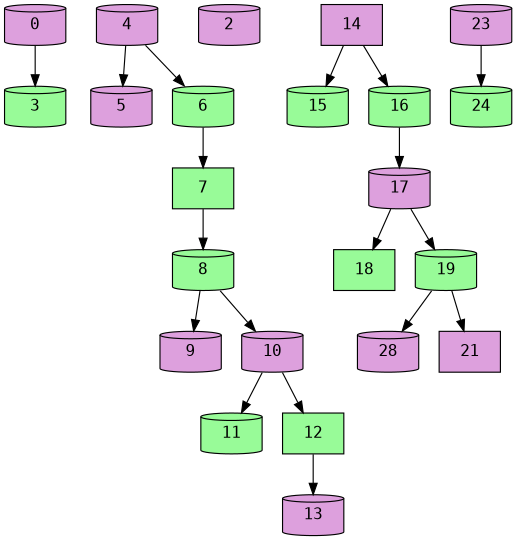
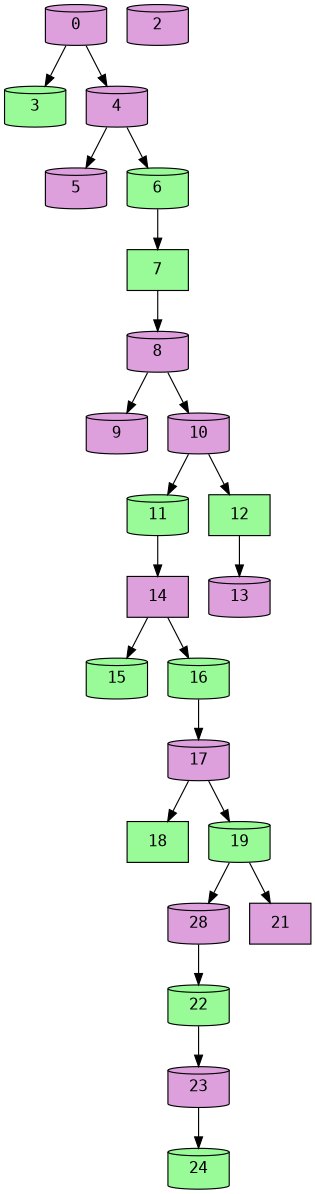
none -> (94, 61)
(203, 270) -> (158, 352)
none -> (158, 550)
none -> (199, 1005)
